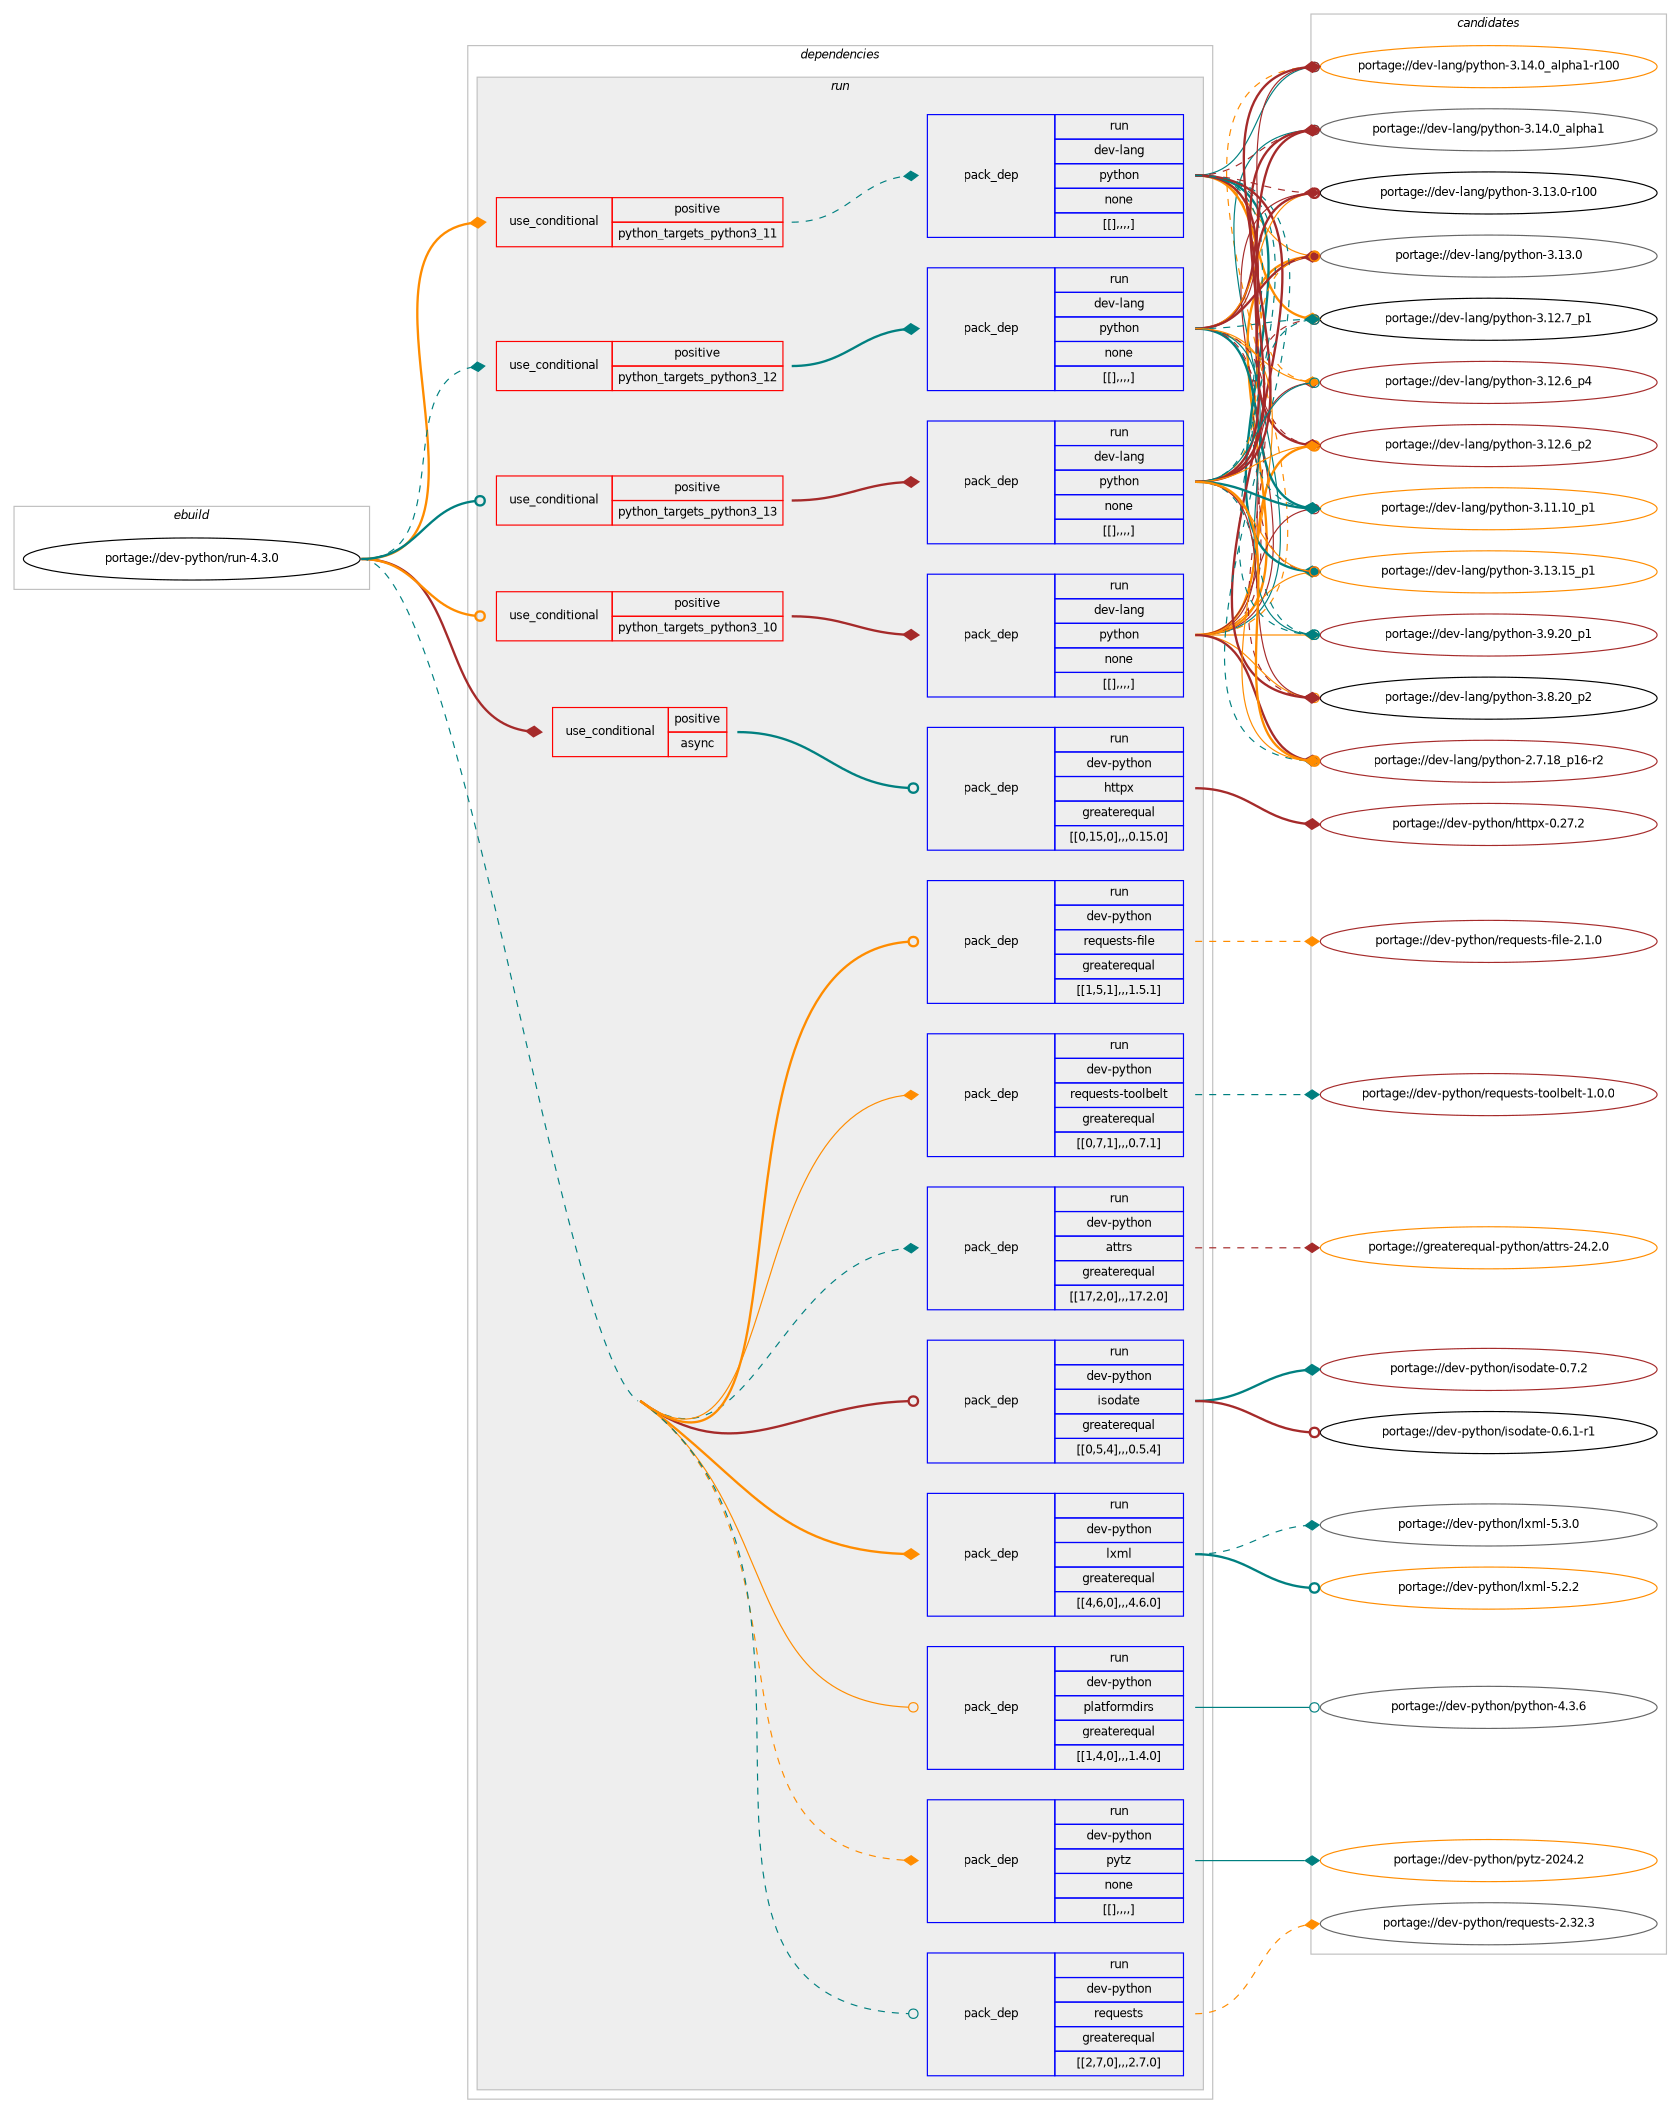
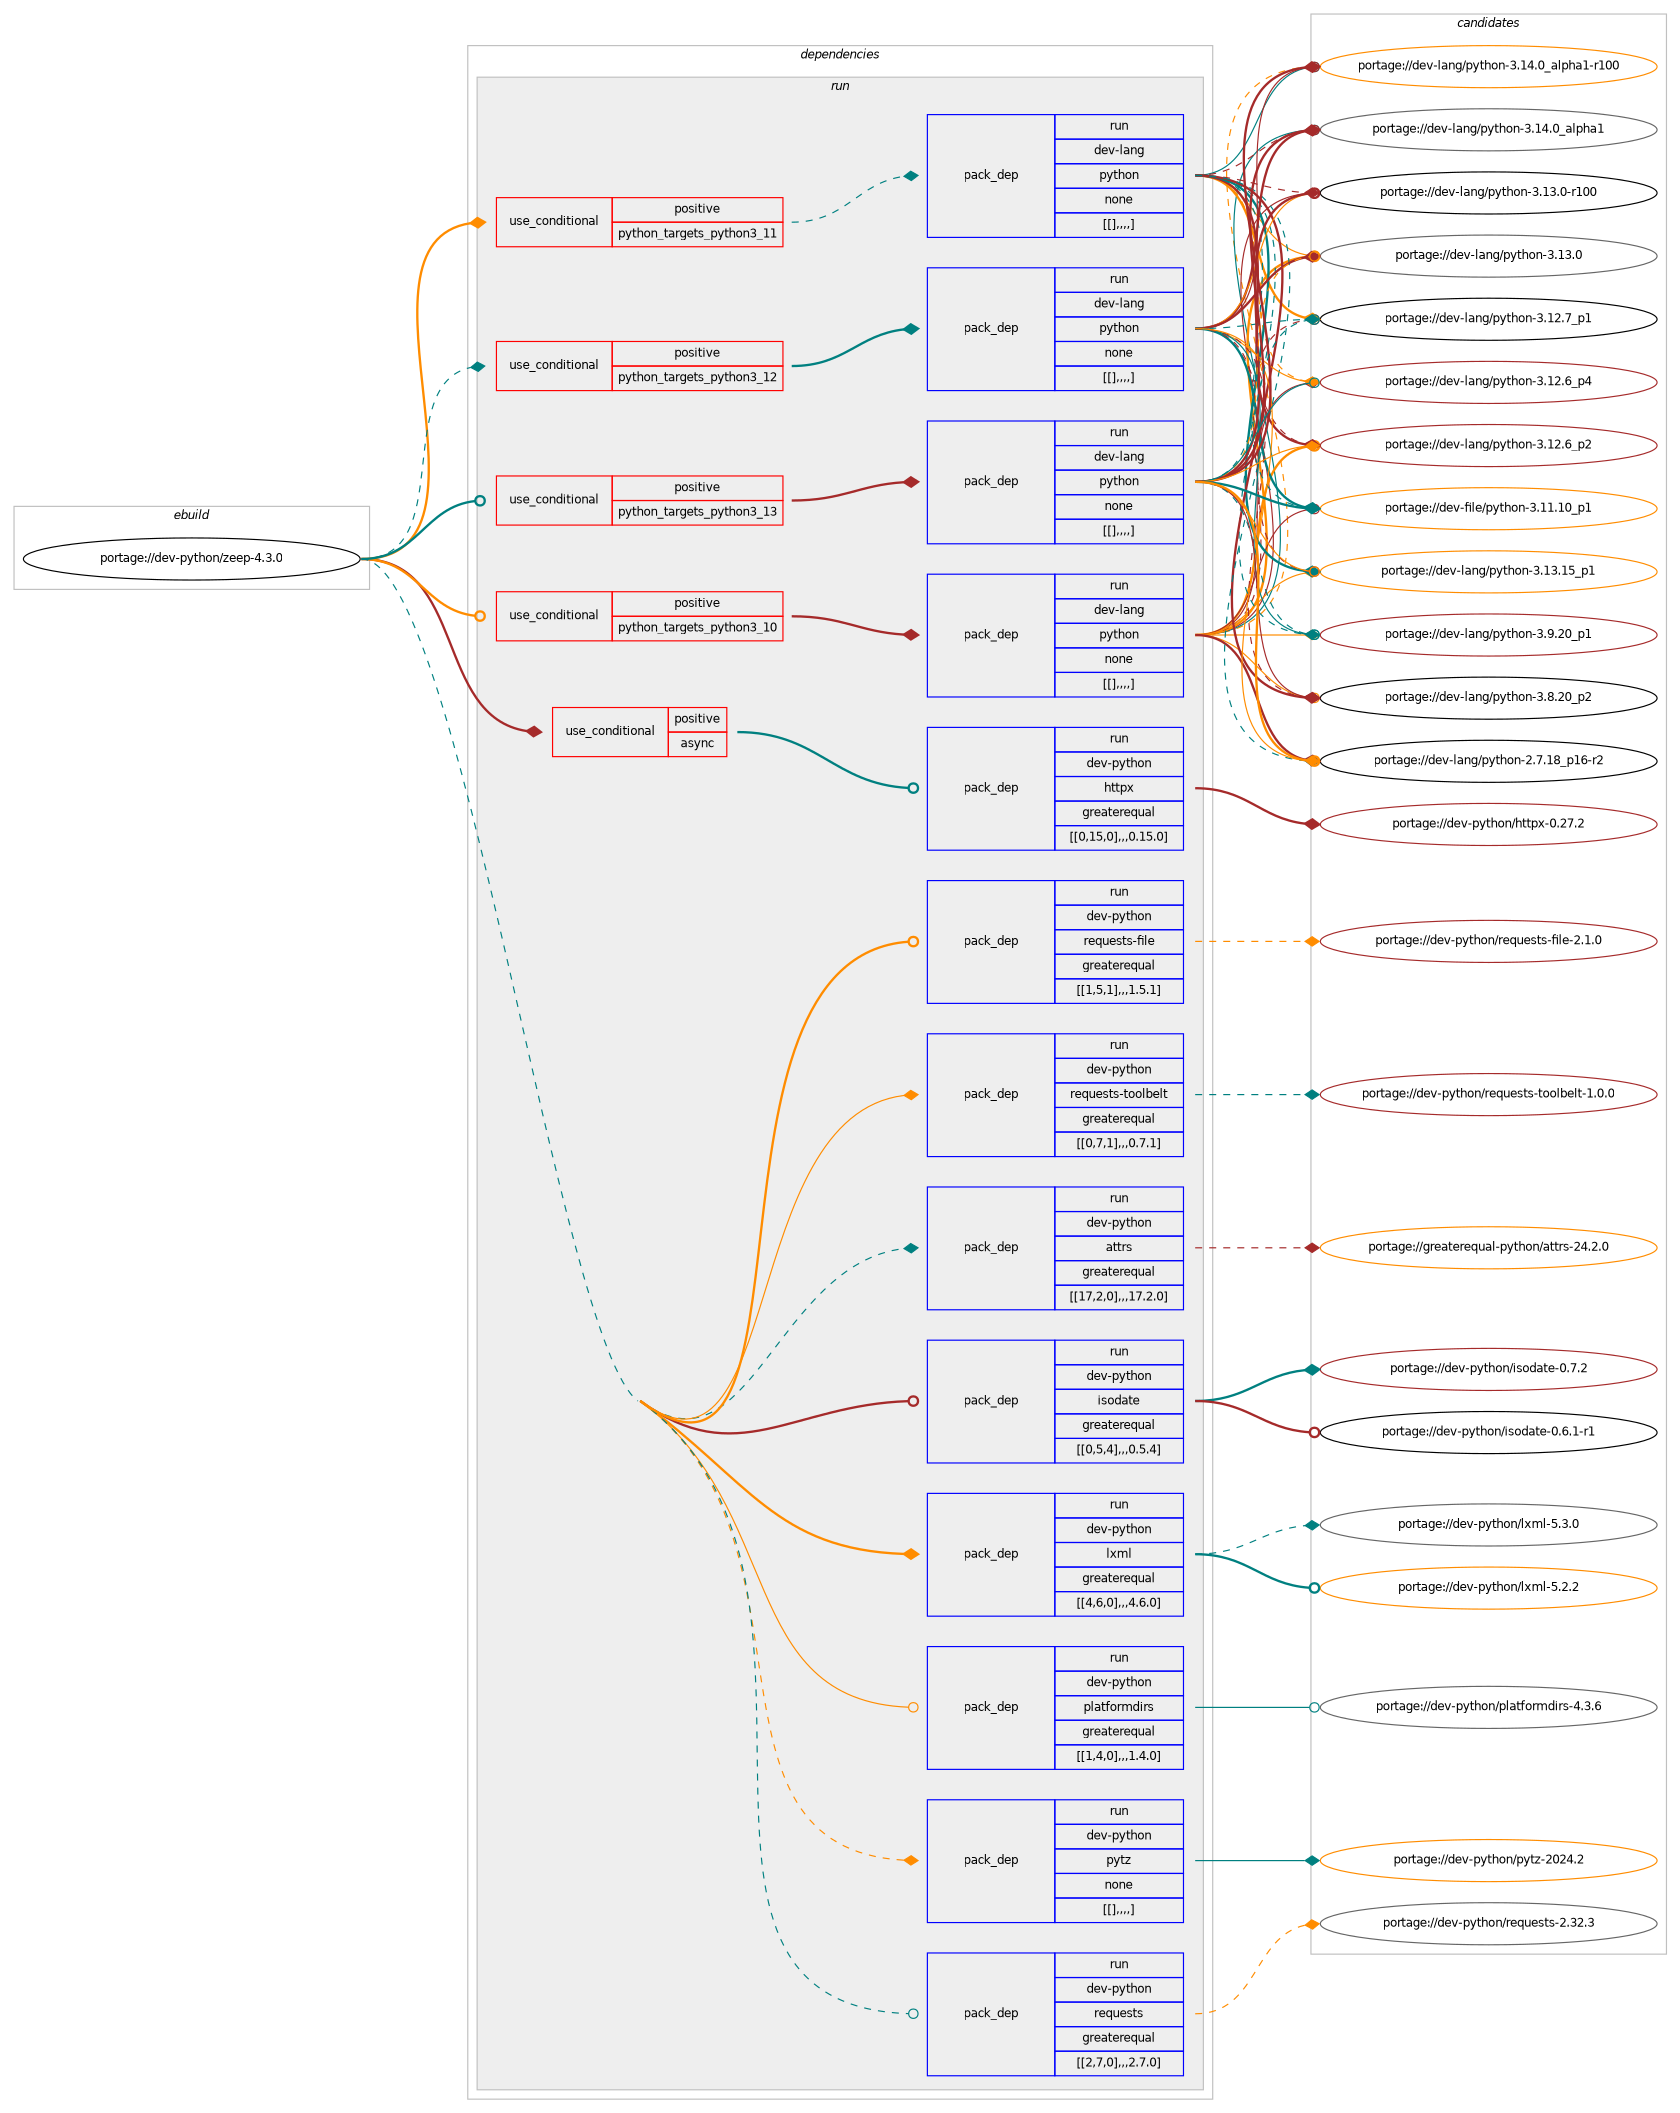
(1489, 509) -> (1489, 509)
(192, 559) -> (192, 559)
(1489, 761) -> (1489, 761)
(1489, 1707) -> (1489, 1707)
